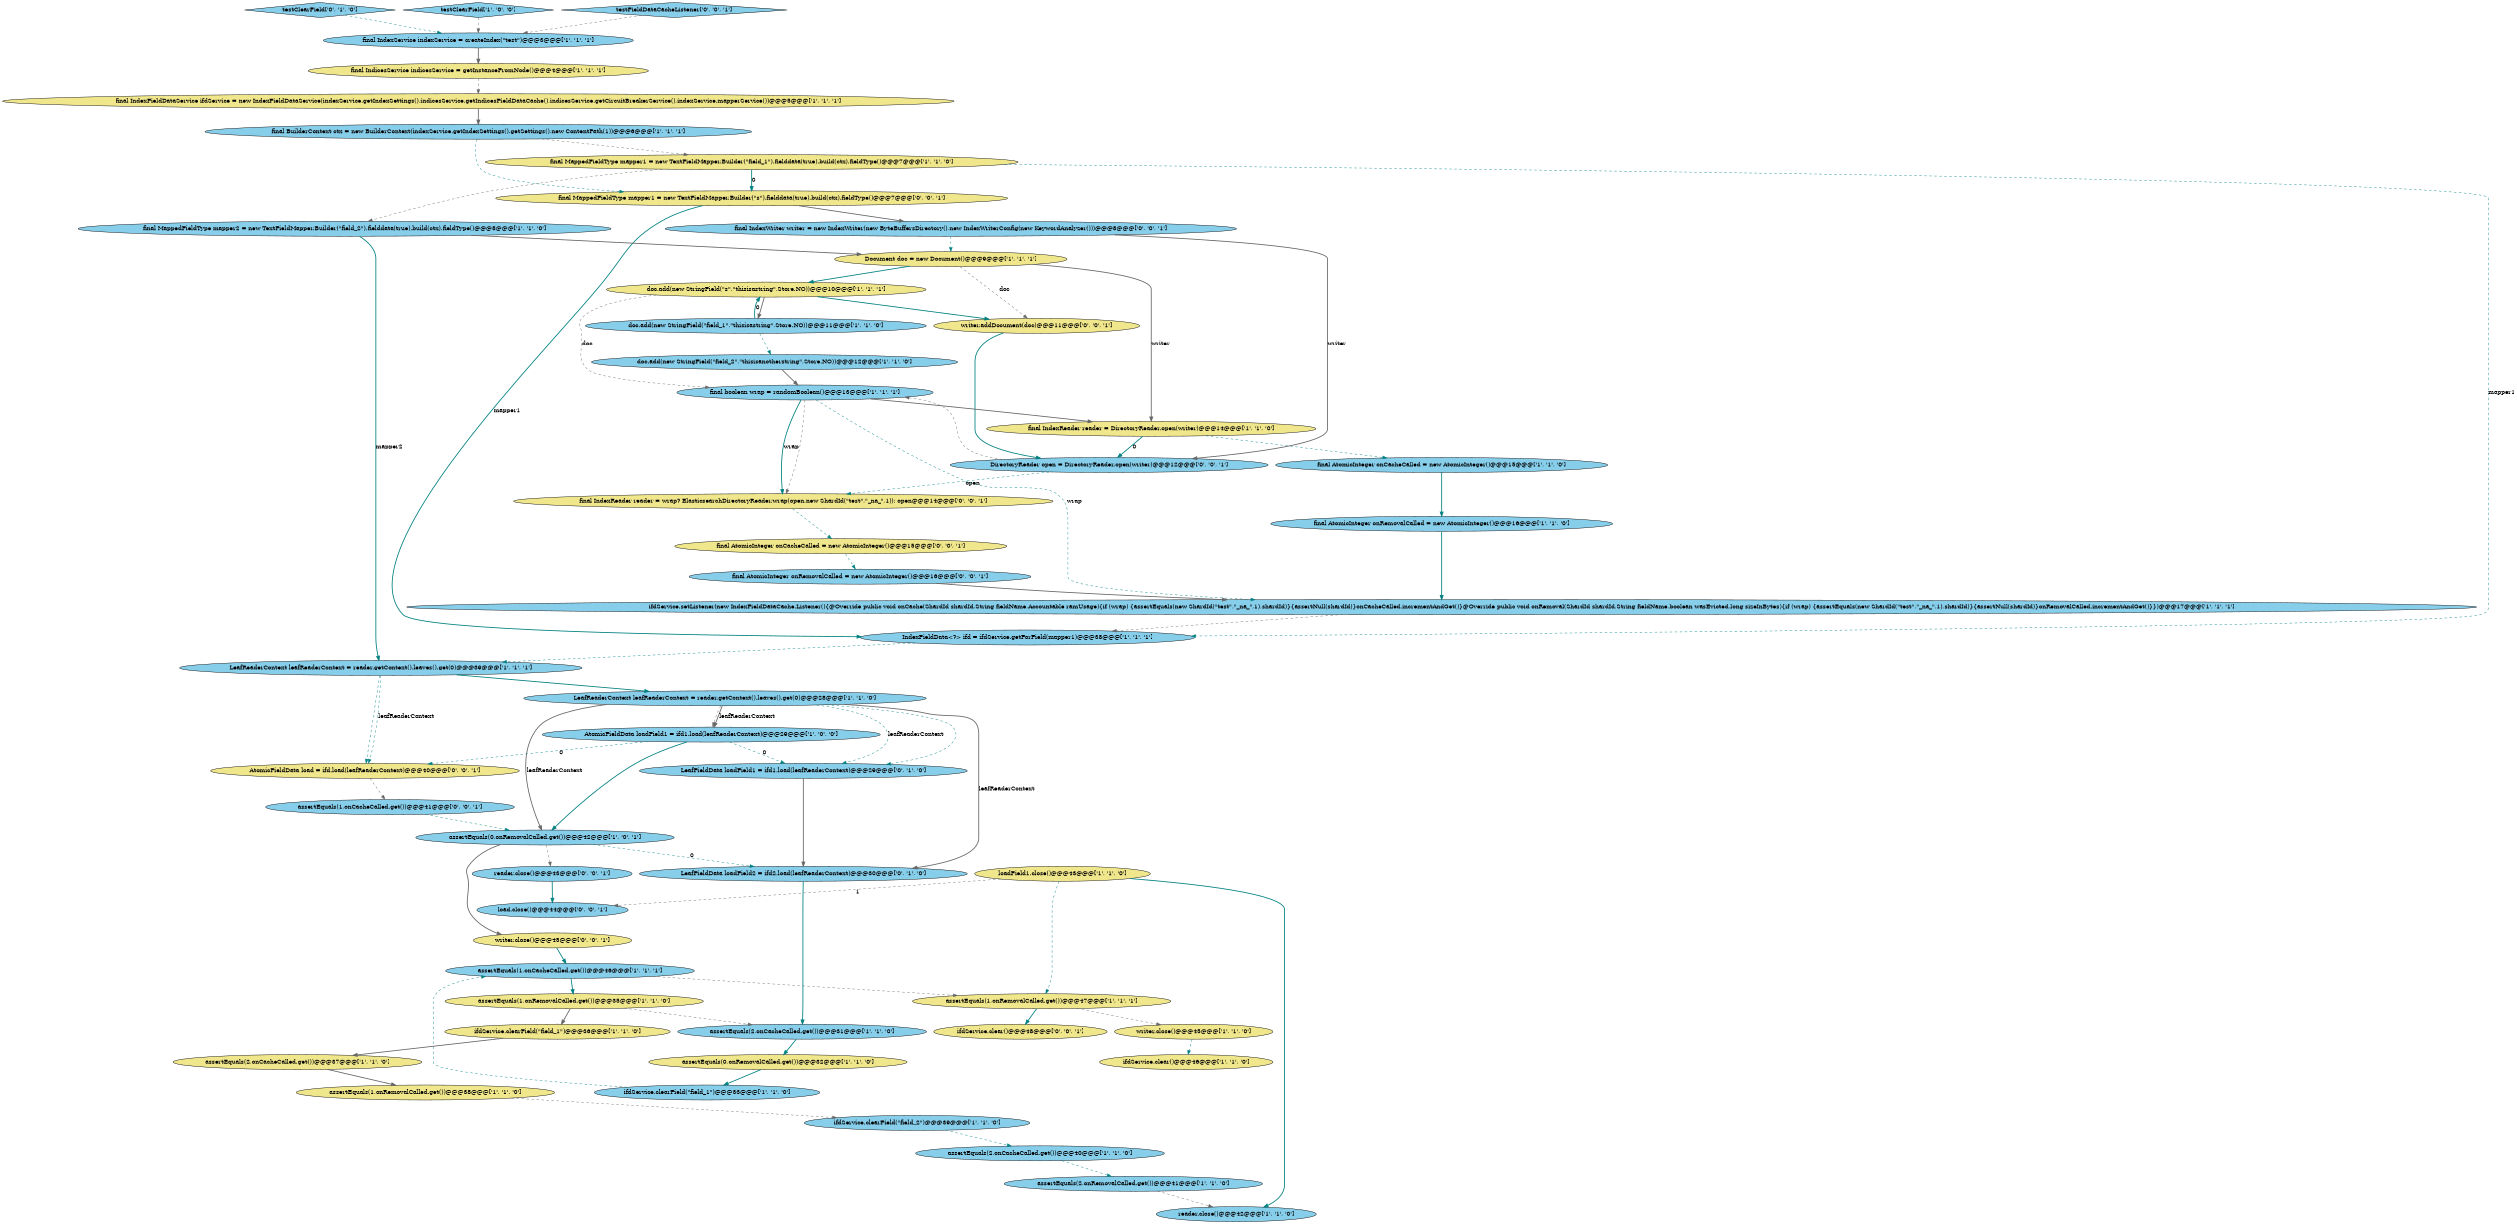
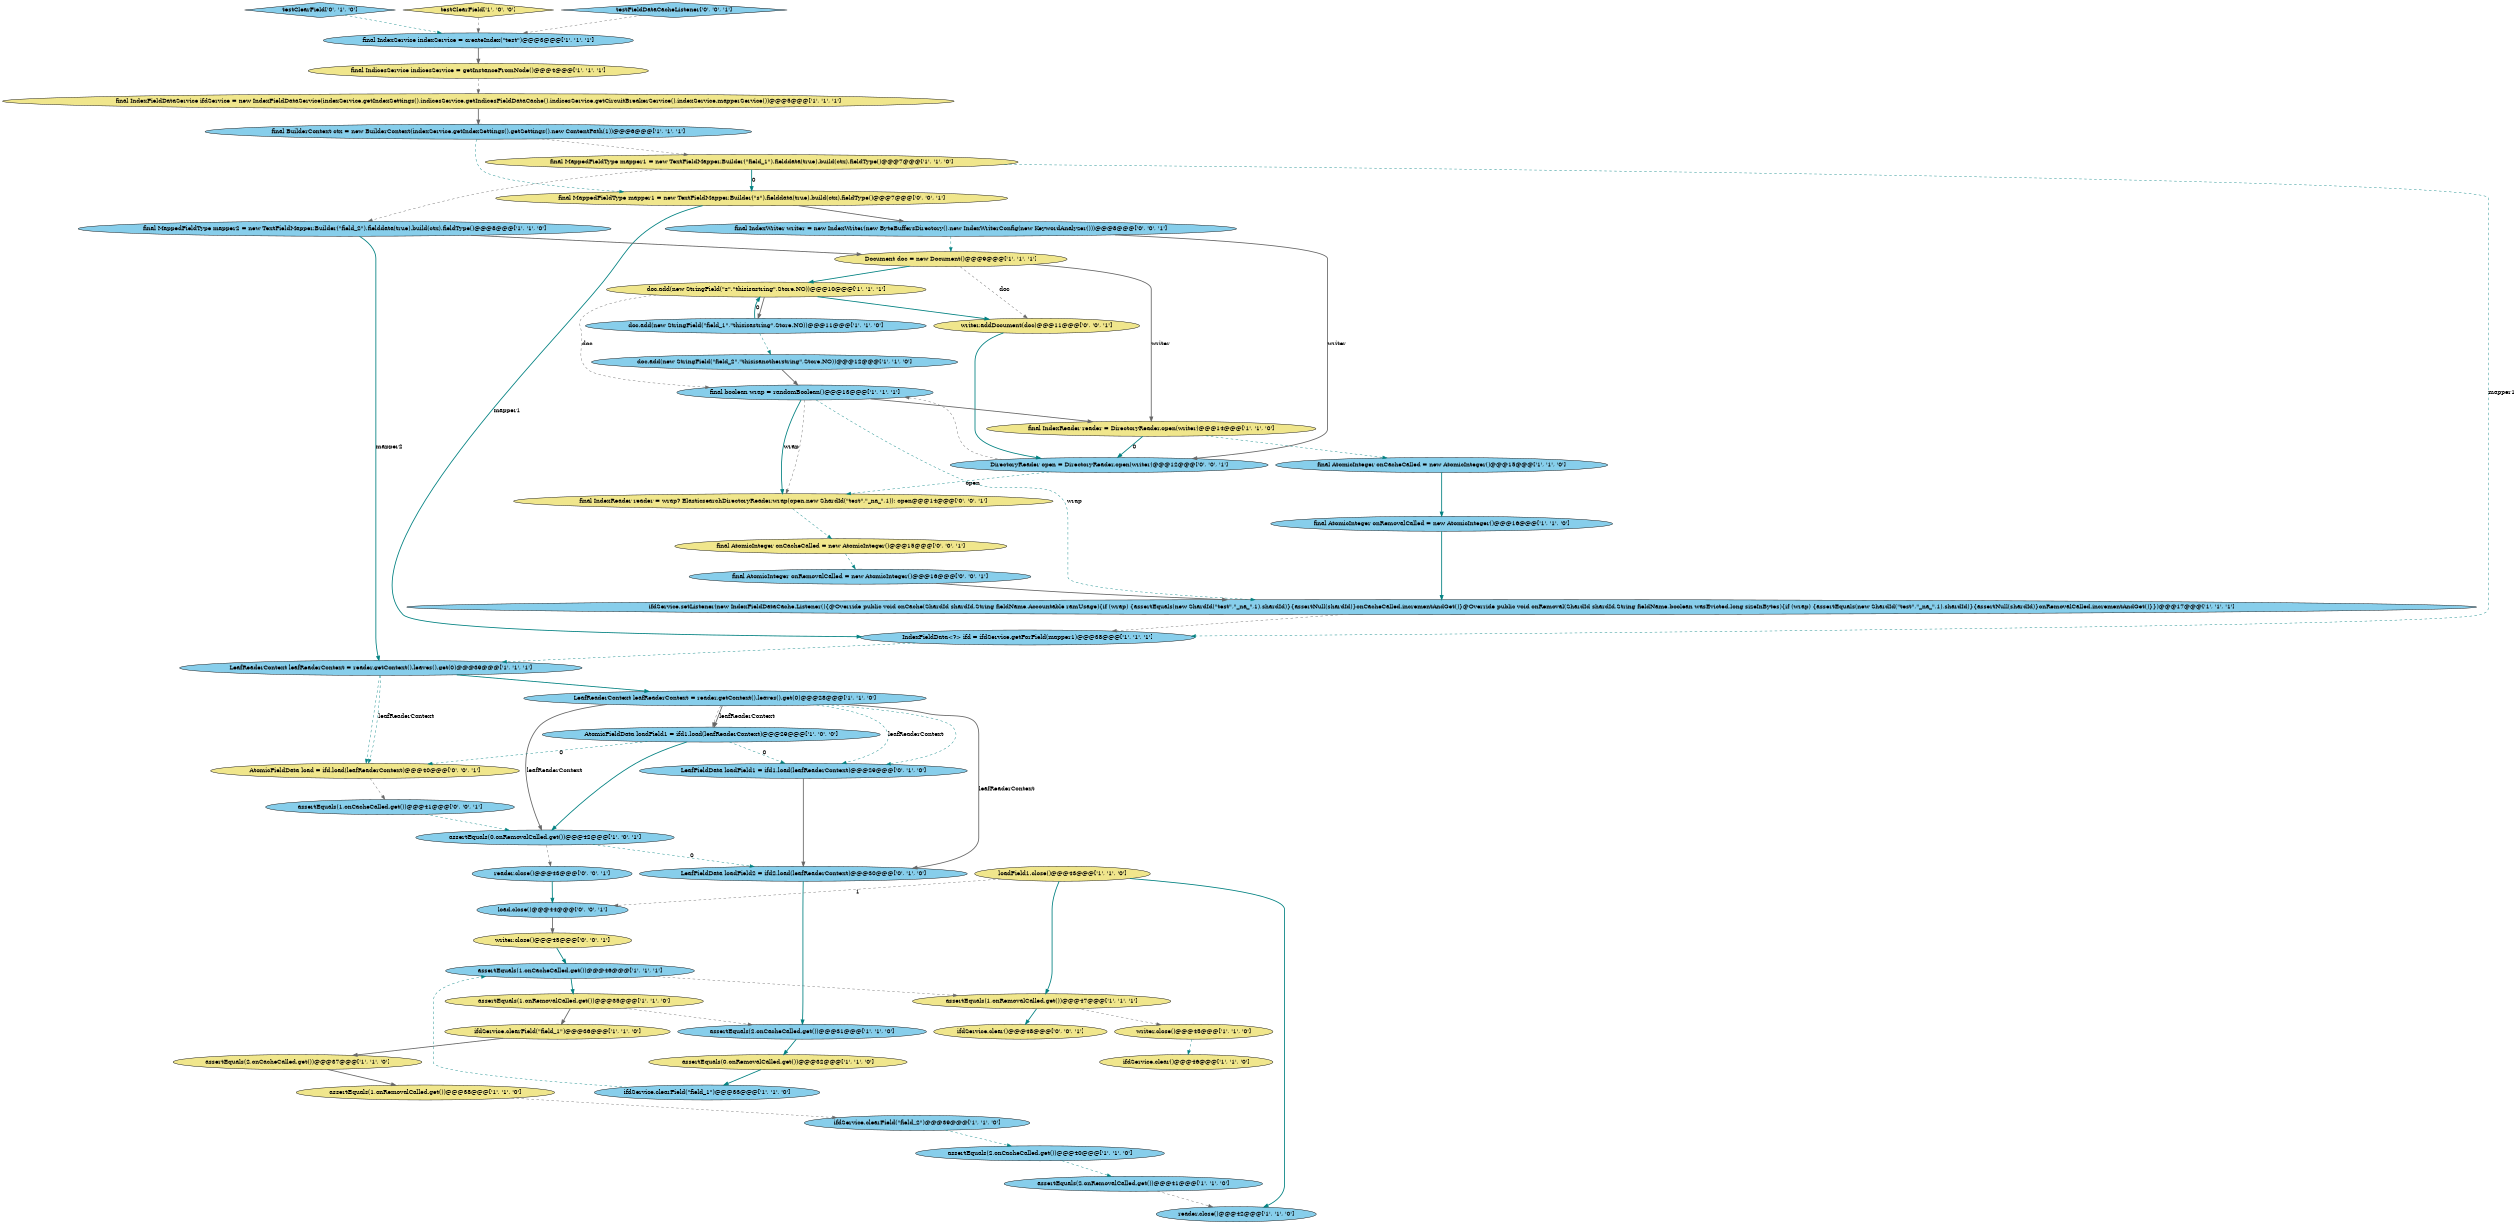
(478, 10) -> (478, 10)
(468, 887) -> (552, 923)
(1052, 935) -> (1052, 935)
